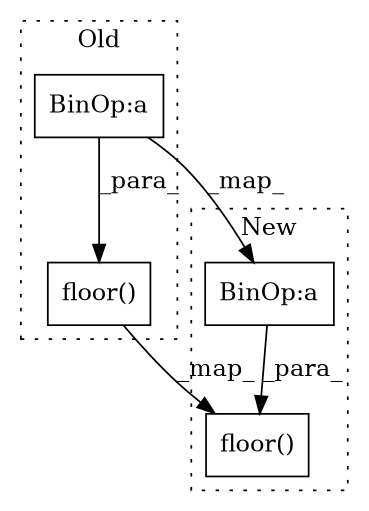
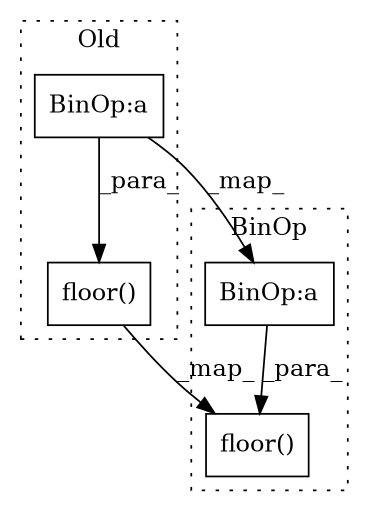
(270, 229) -> (270, 229)
